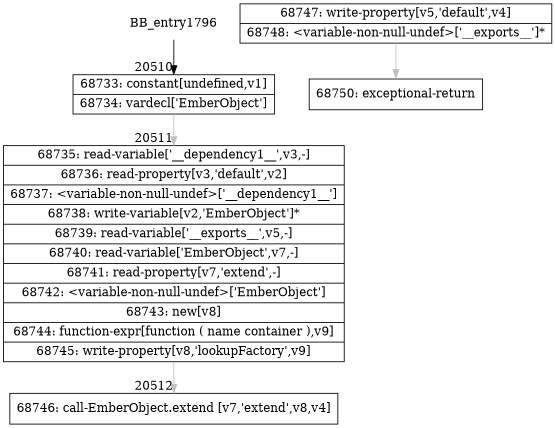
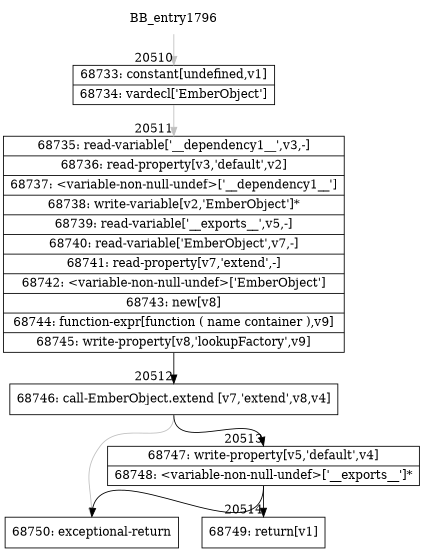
(174, 53) -> (174, 45)
(396, 57) -> (182, 503)
(174, 373) -> (174, 364)
none -> (214, 431)
none -> (109, 438)
none -> (264, 533)
